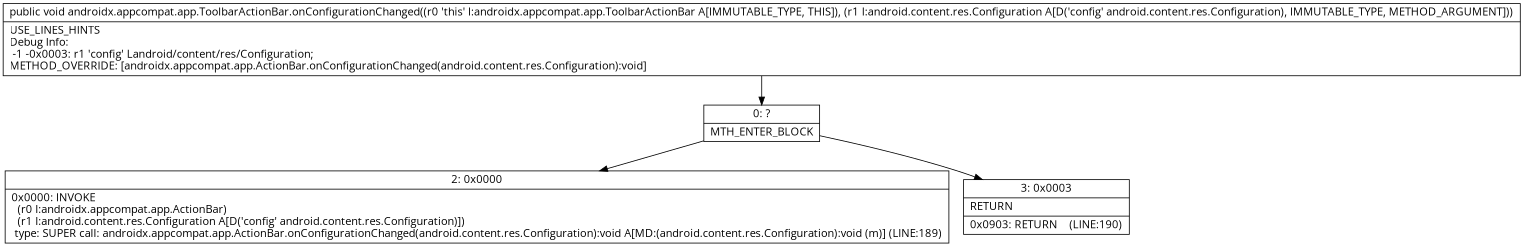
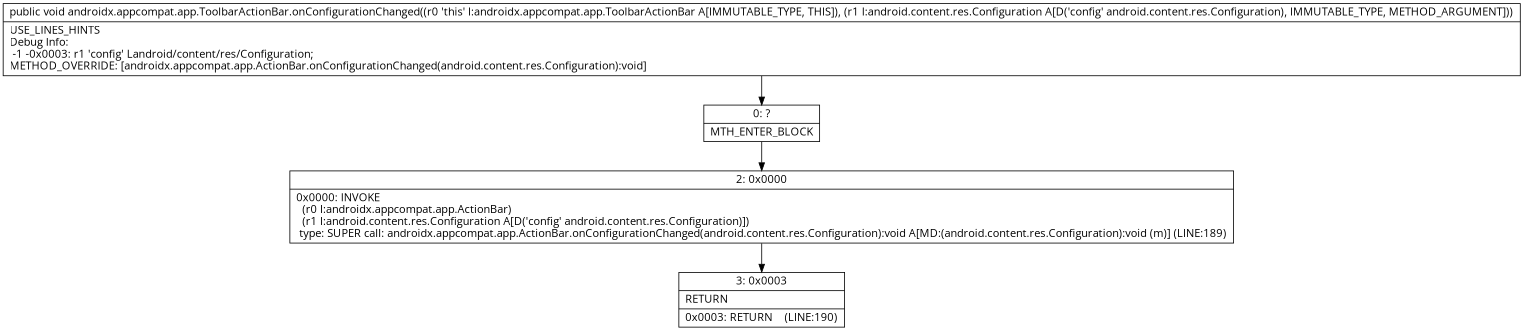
(898, 154) -> (762, 254)
(1046, 225) -> (762, 318)
